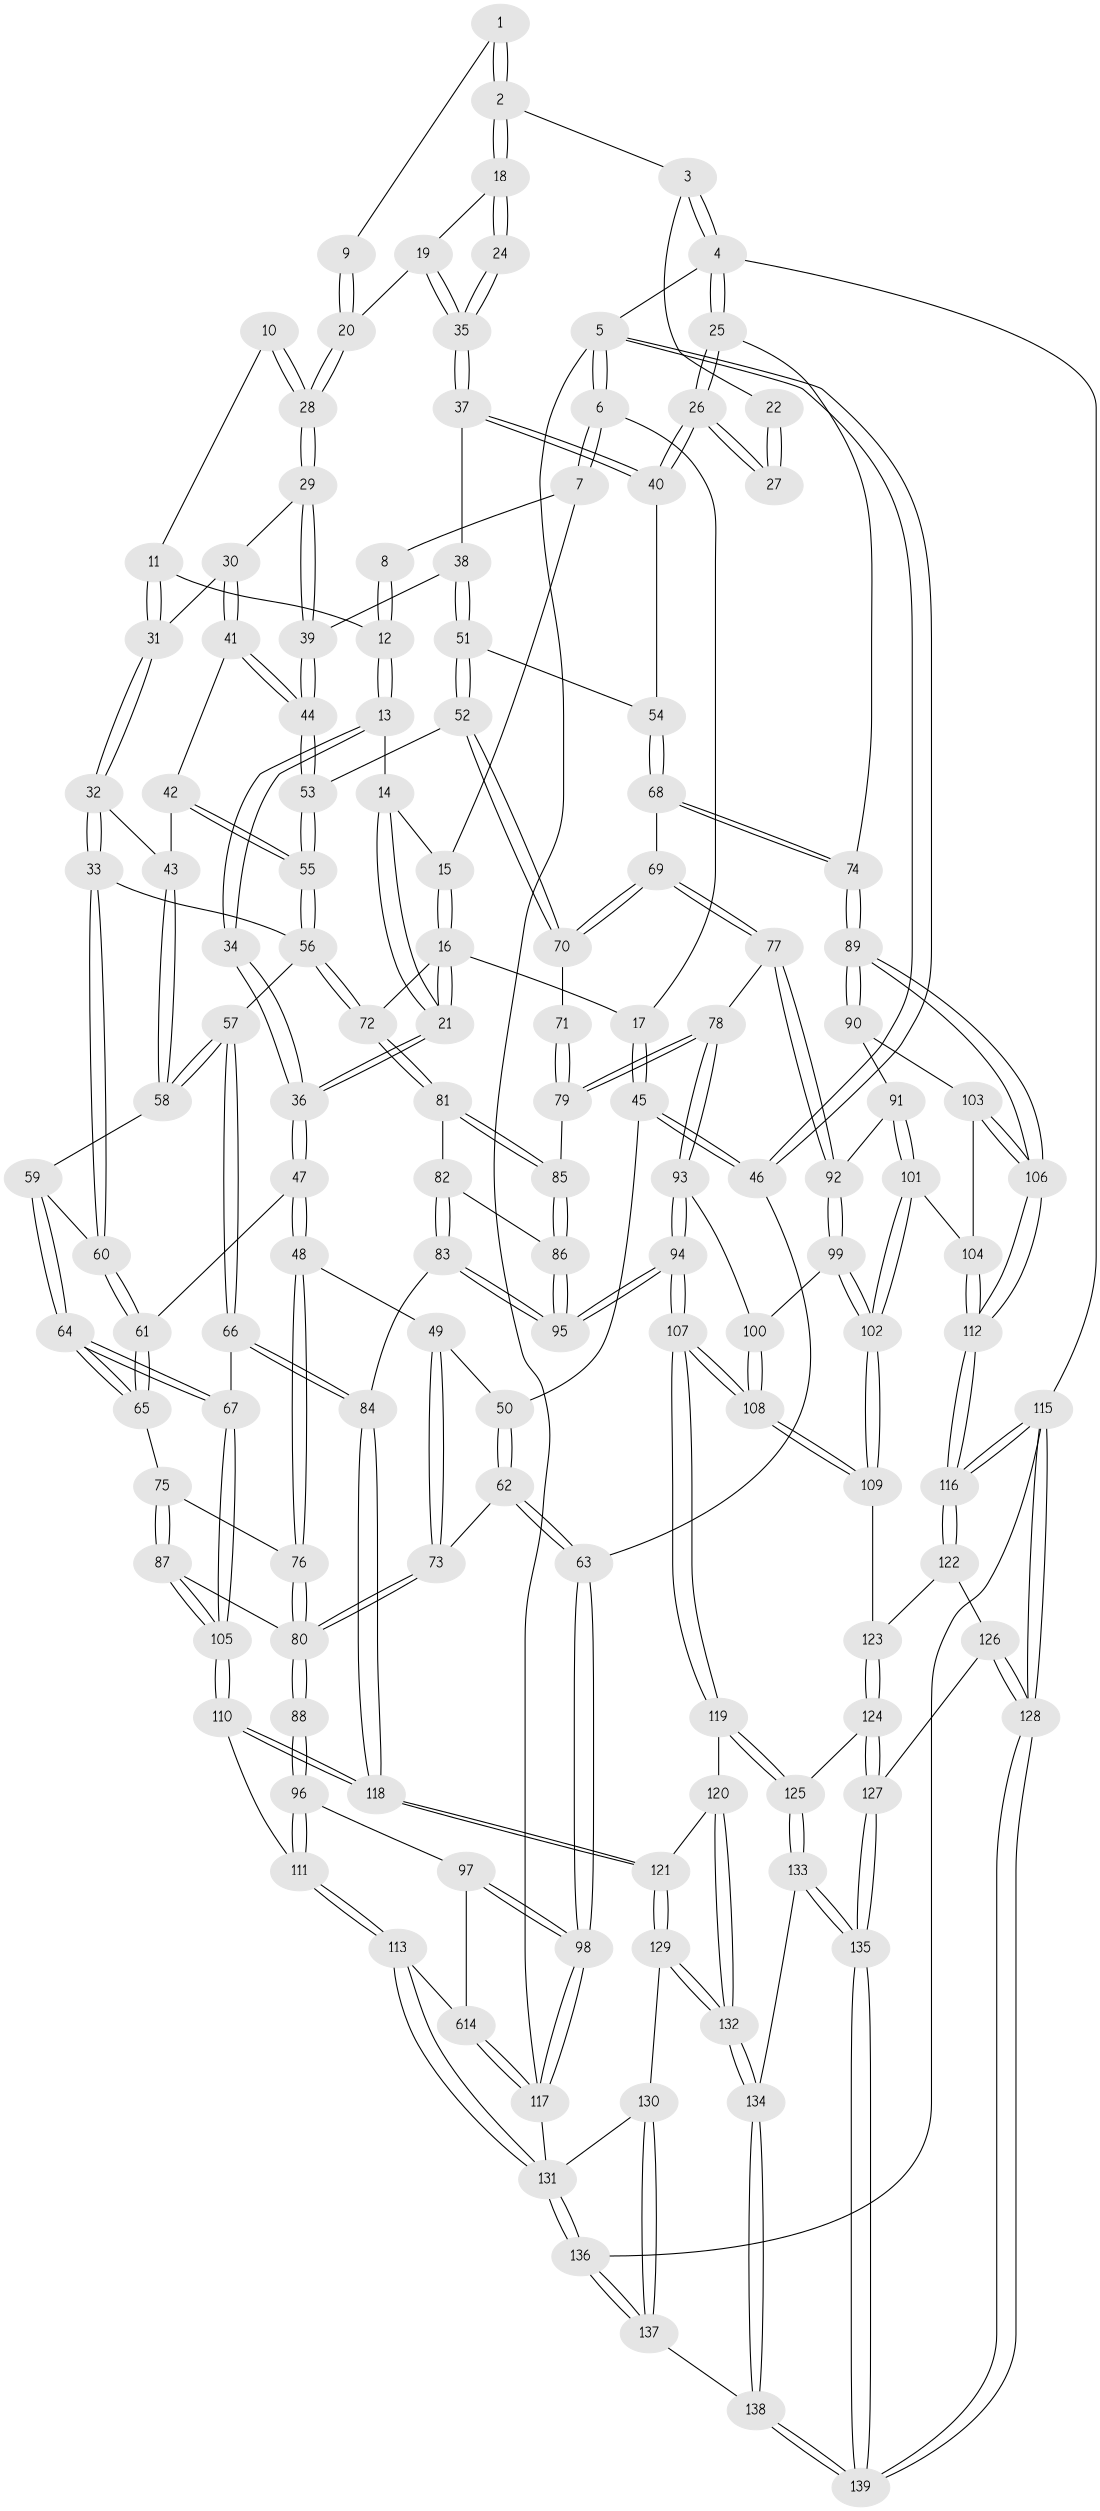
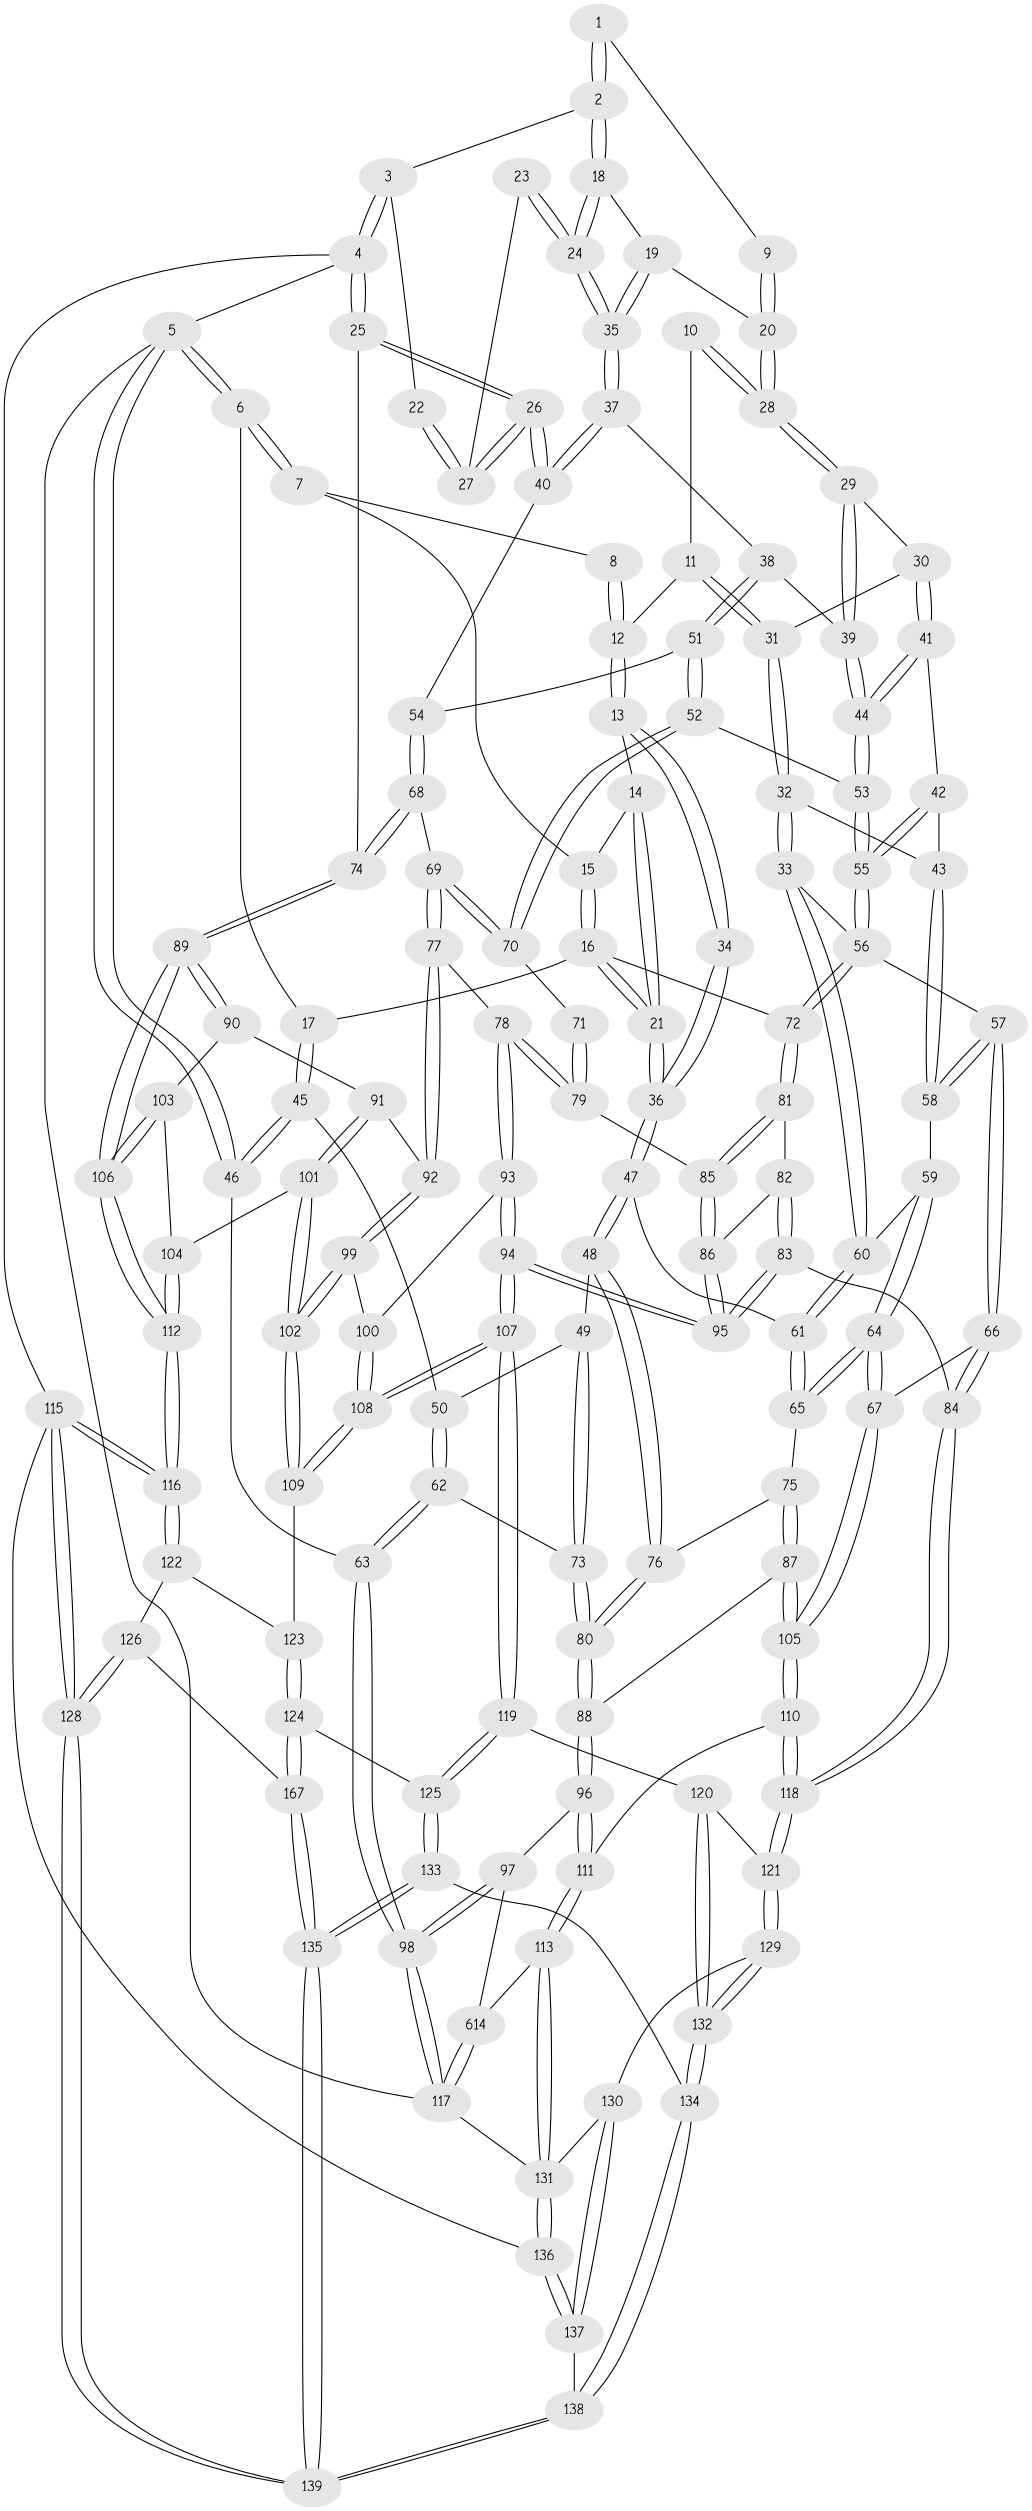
none -> (522, 178)
(236, 1605) -> (688, 1640)
(873, 1795) -> (294, 1795)
